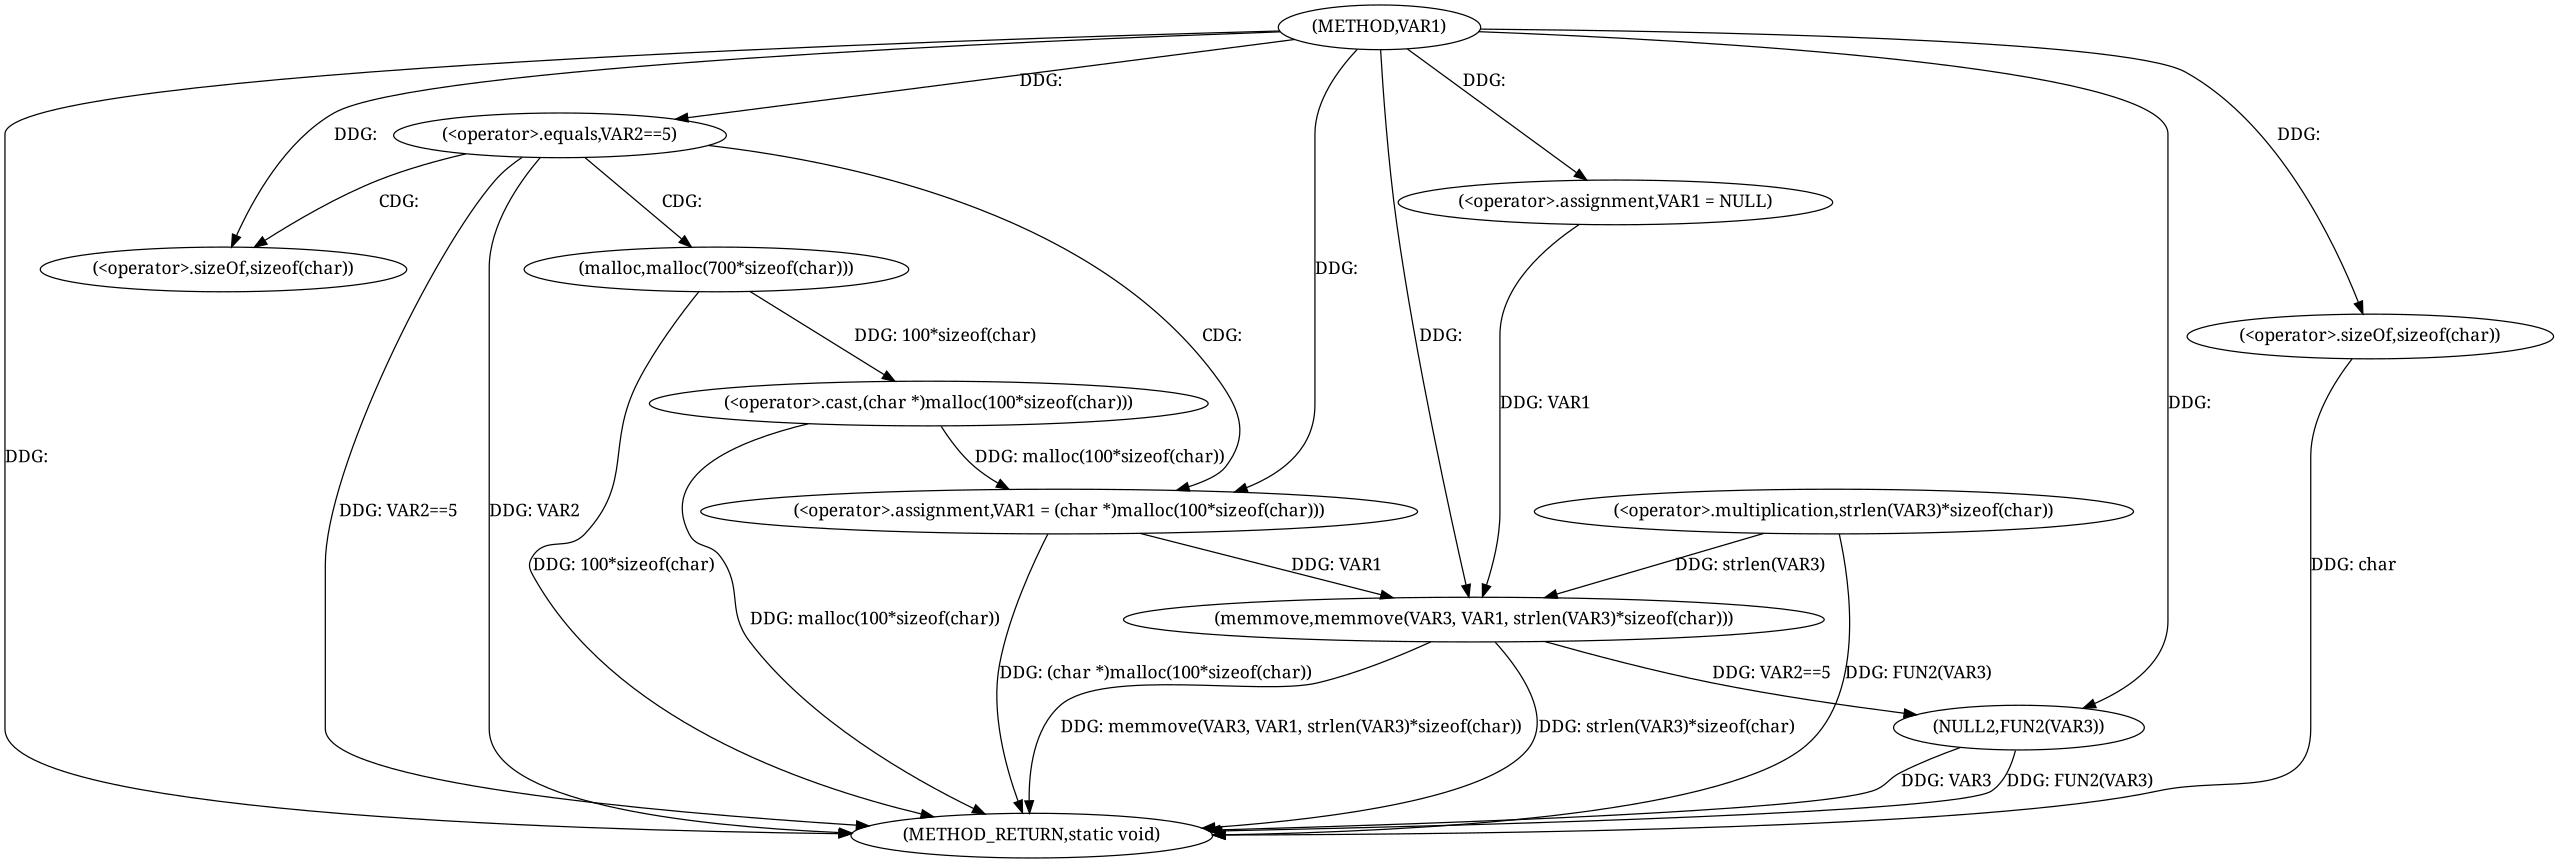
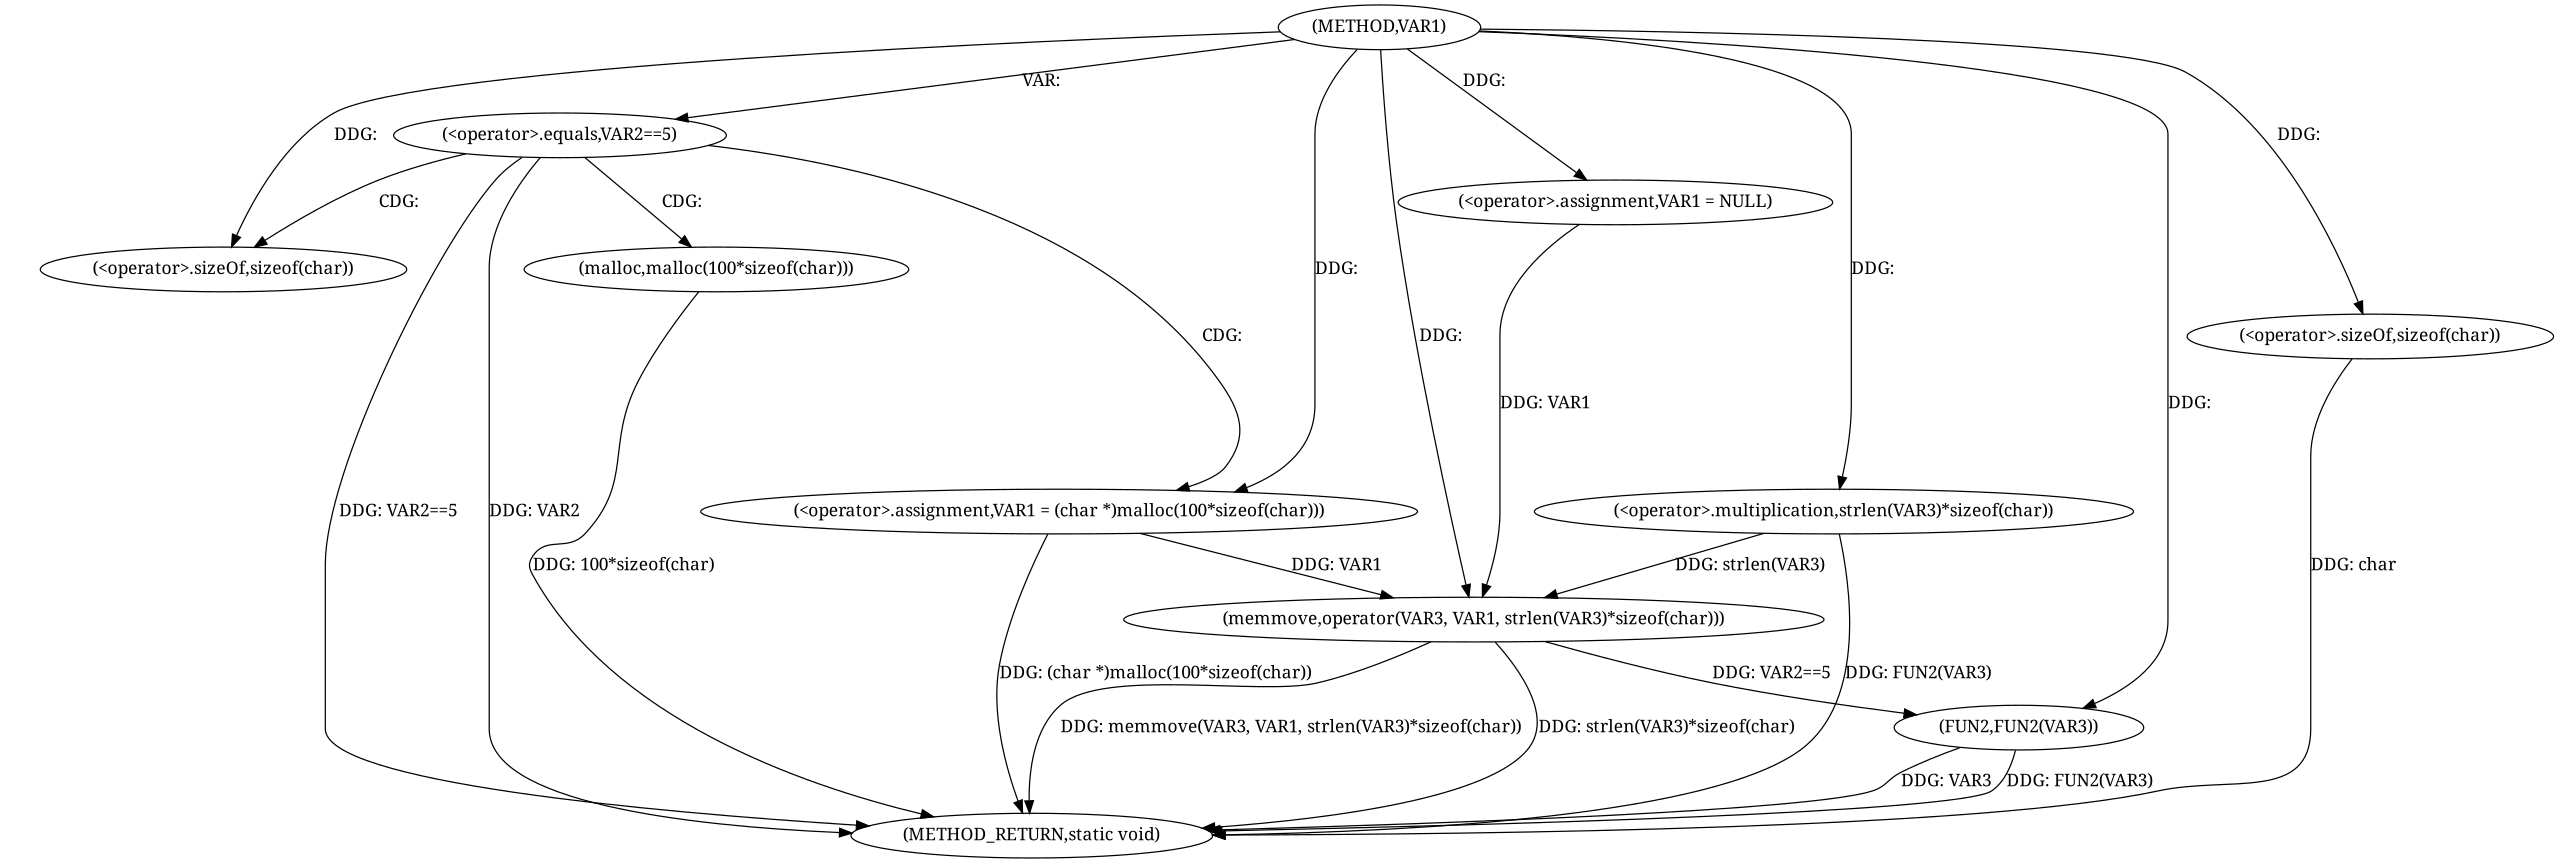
(1044, 81) -> (1044, 81)
(5, 216) -> (1839, 107)
(716, 269) -> (716, 269)
(929, 404) -> none
(1474, 620) -> (1474, 620)
(2019, 728) -> (2019, 728)
